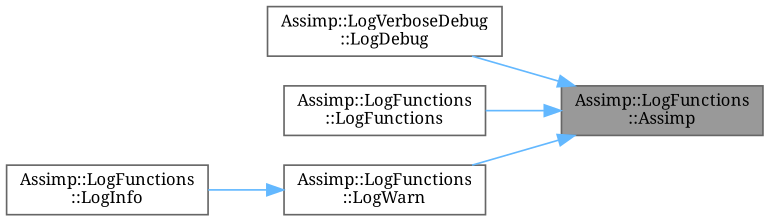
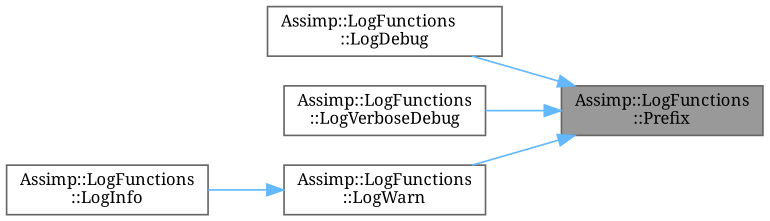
(385, 31) -> (385, 31)
(385, 111) -> (385, 111)
(662, 111) -> (662, 111)
